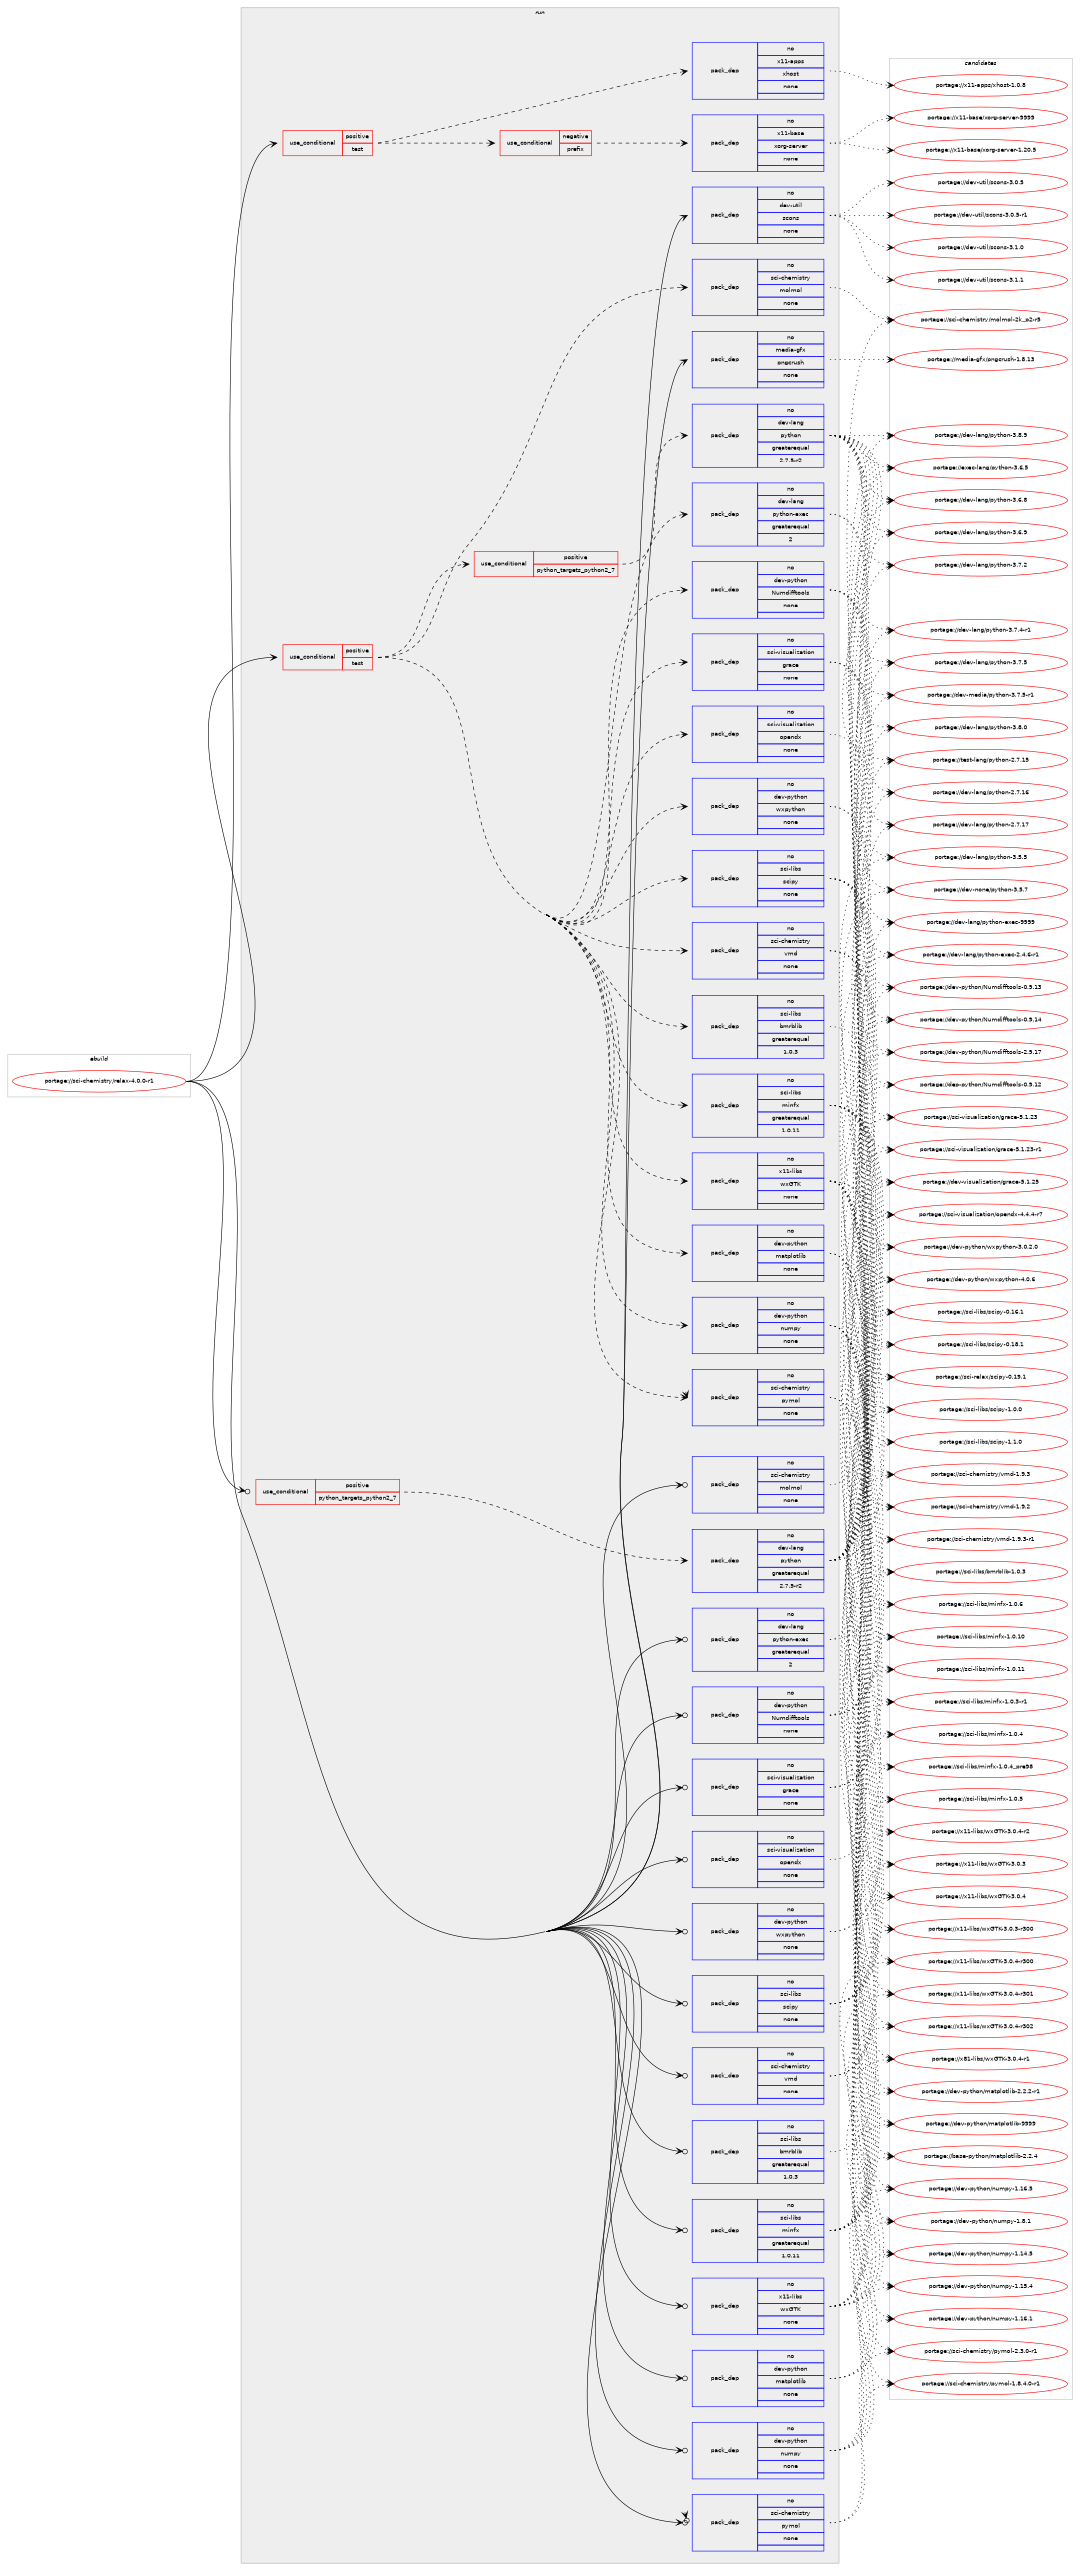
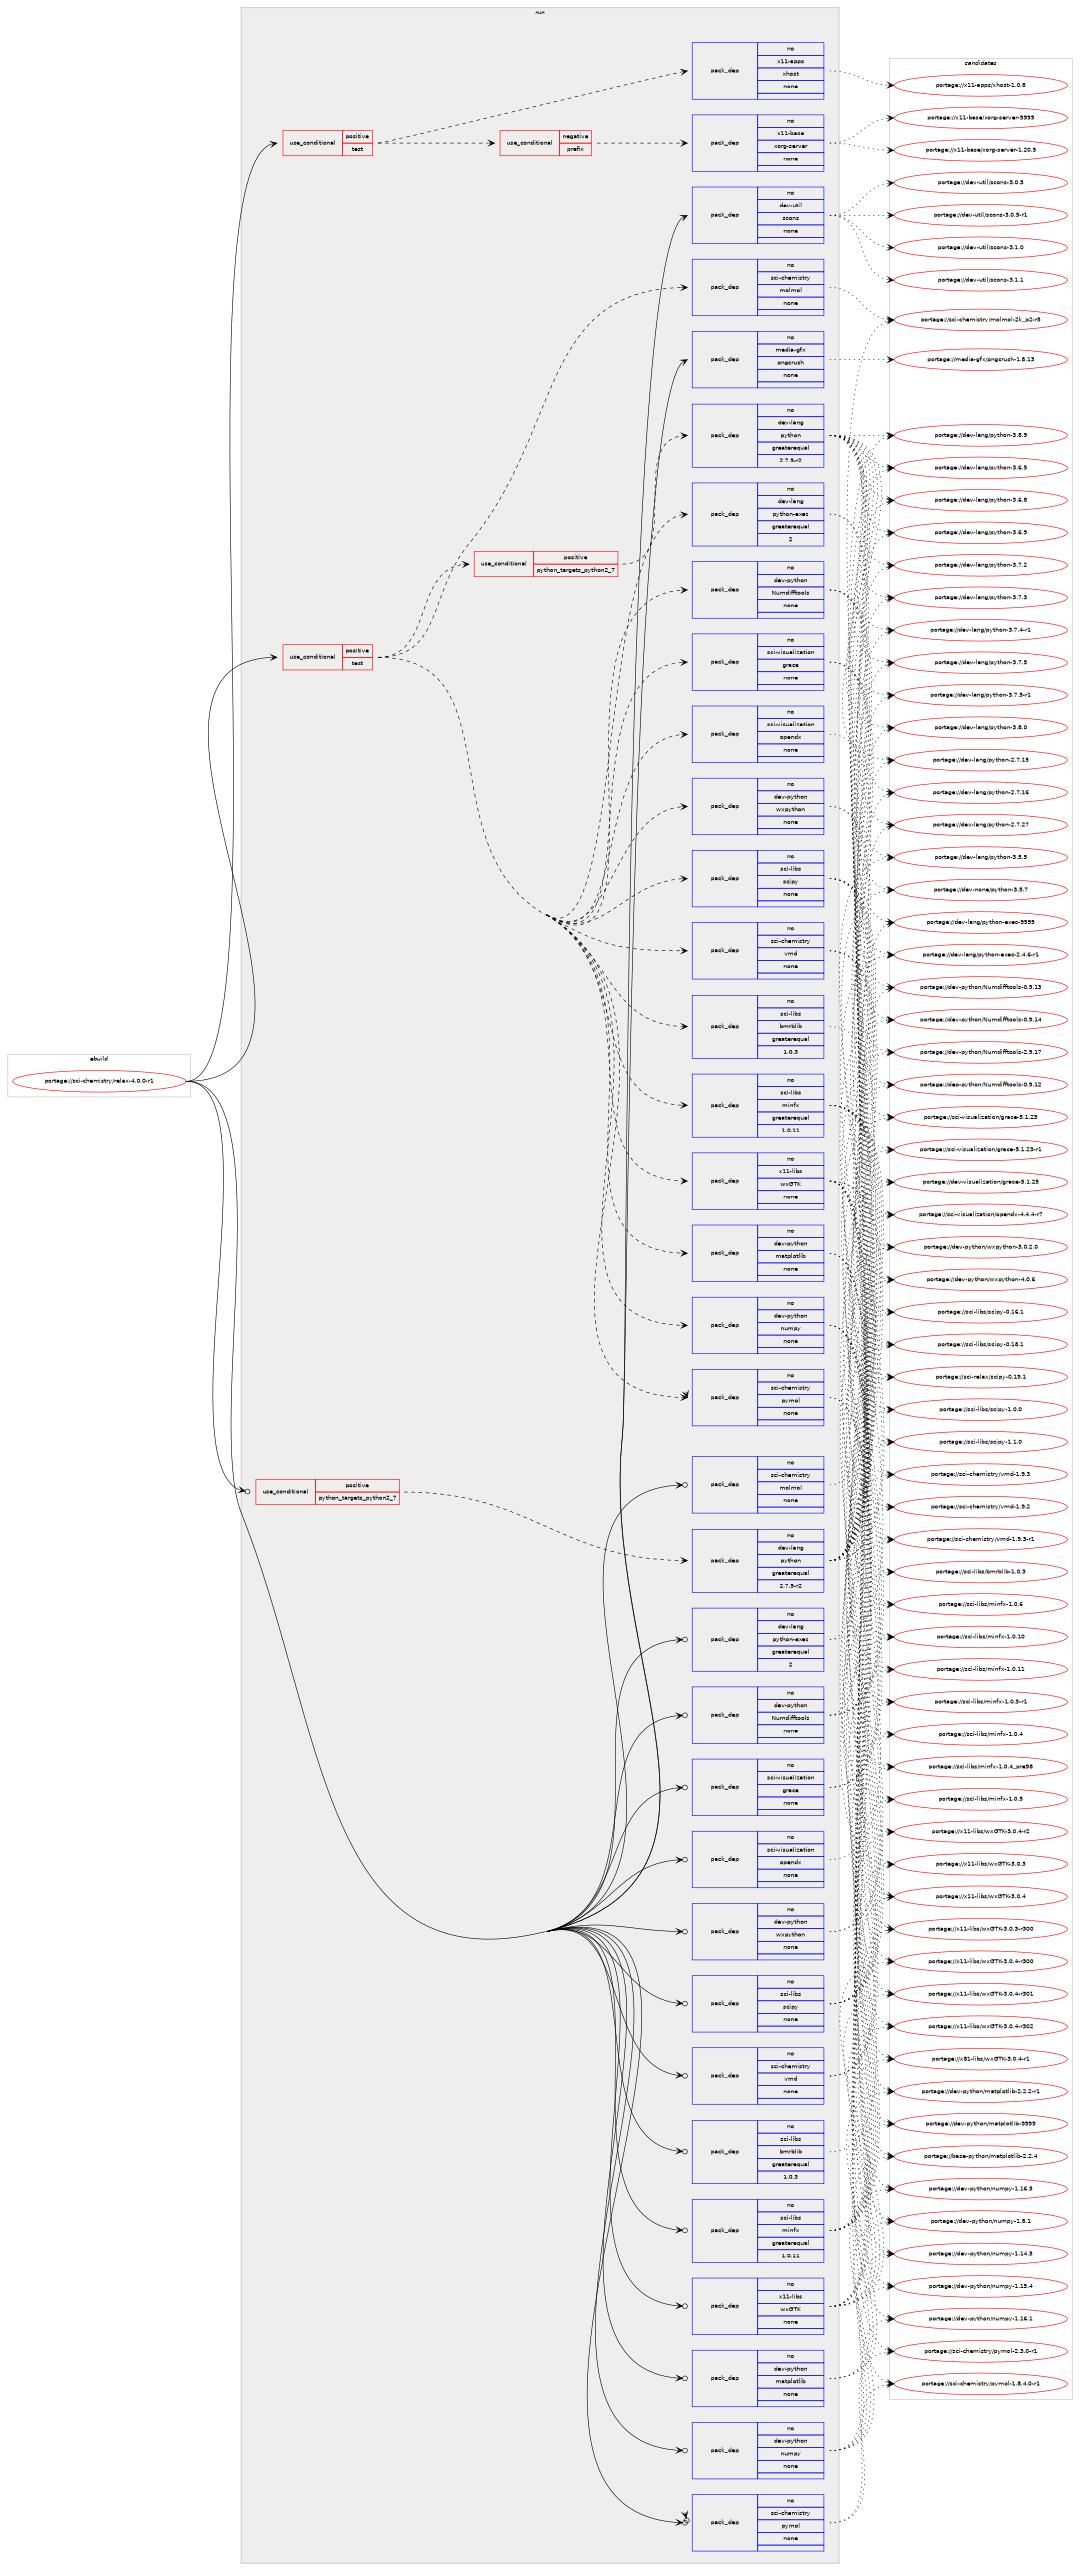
(981, 468) -> (981, 468)
none -> (981, 598)
(981, 695) -> (981, 695)
(981, 760) -> (981, 760)
(981, 825) -> (981, 825)
